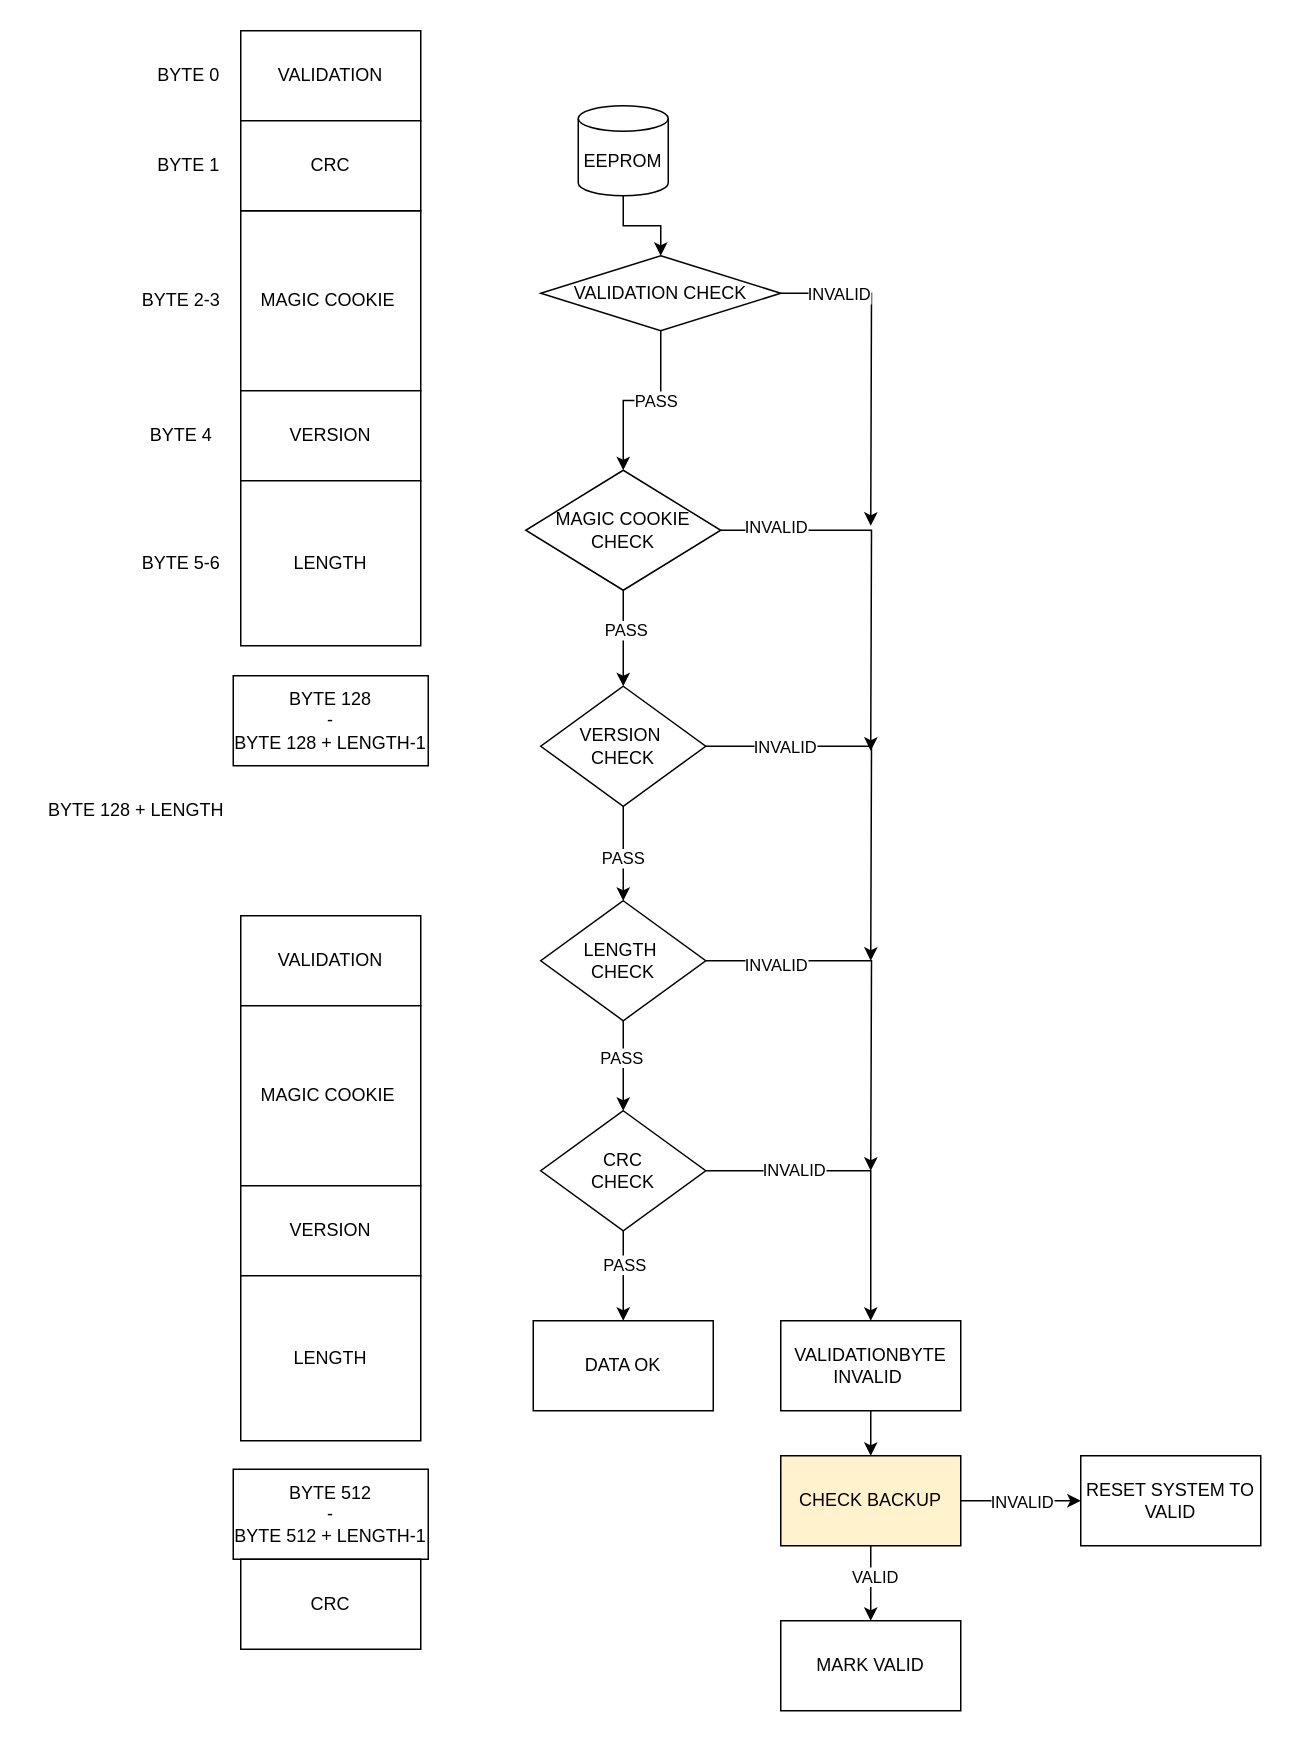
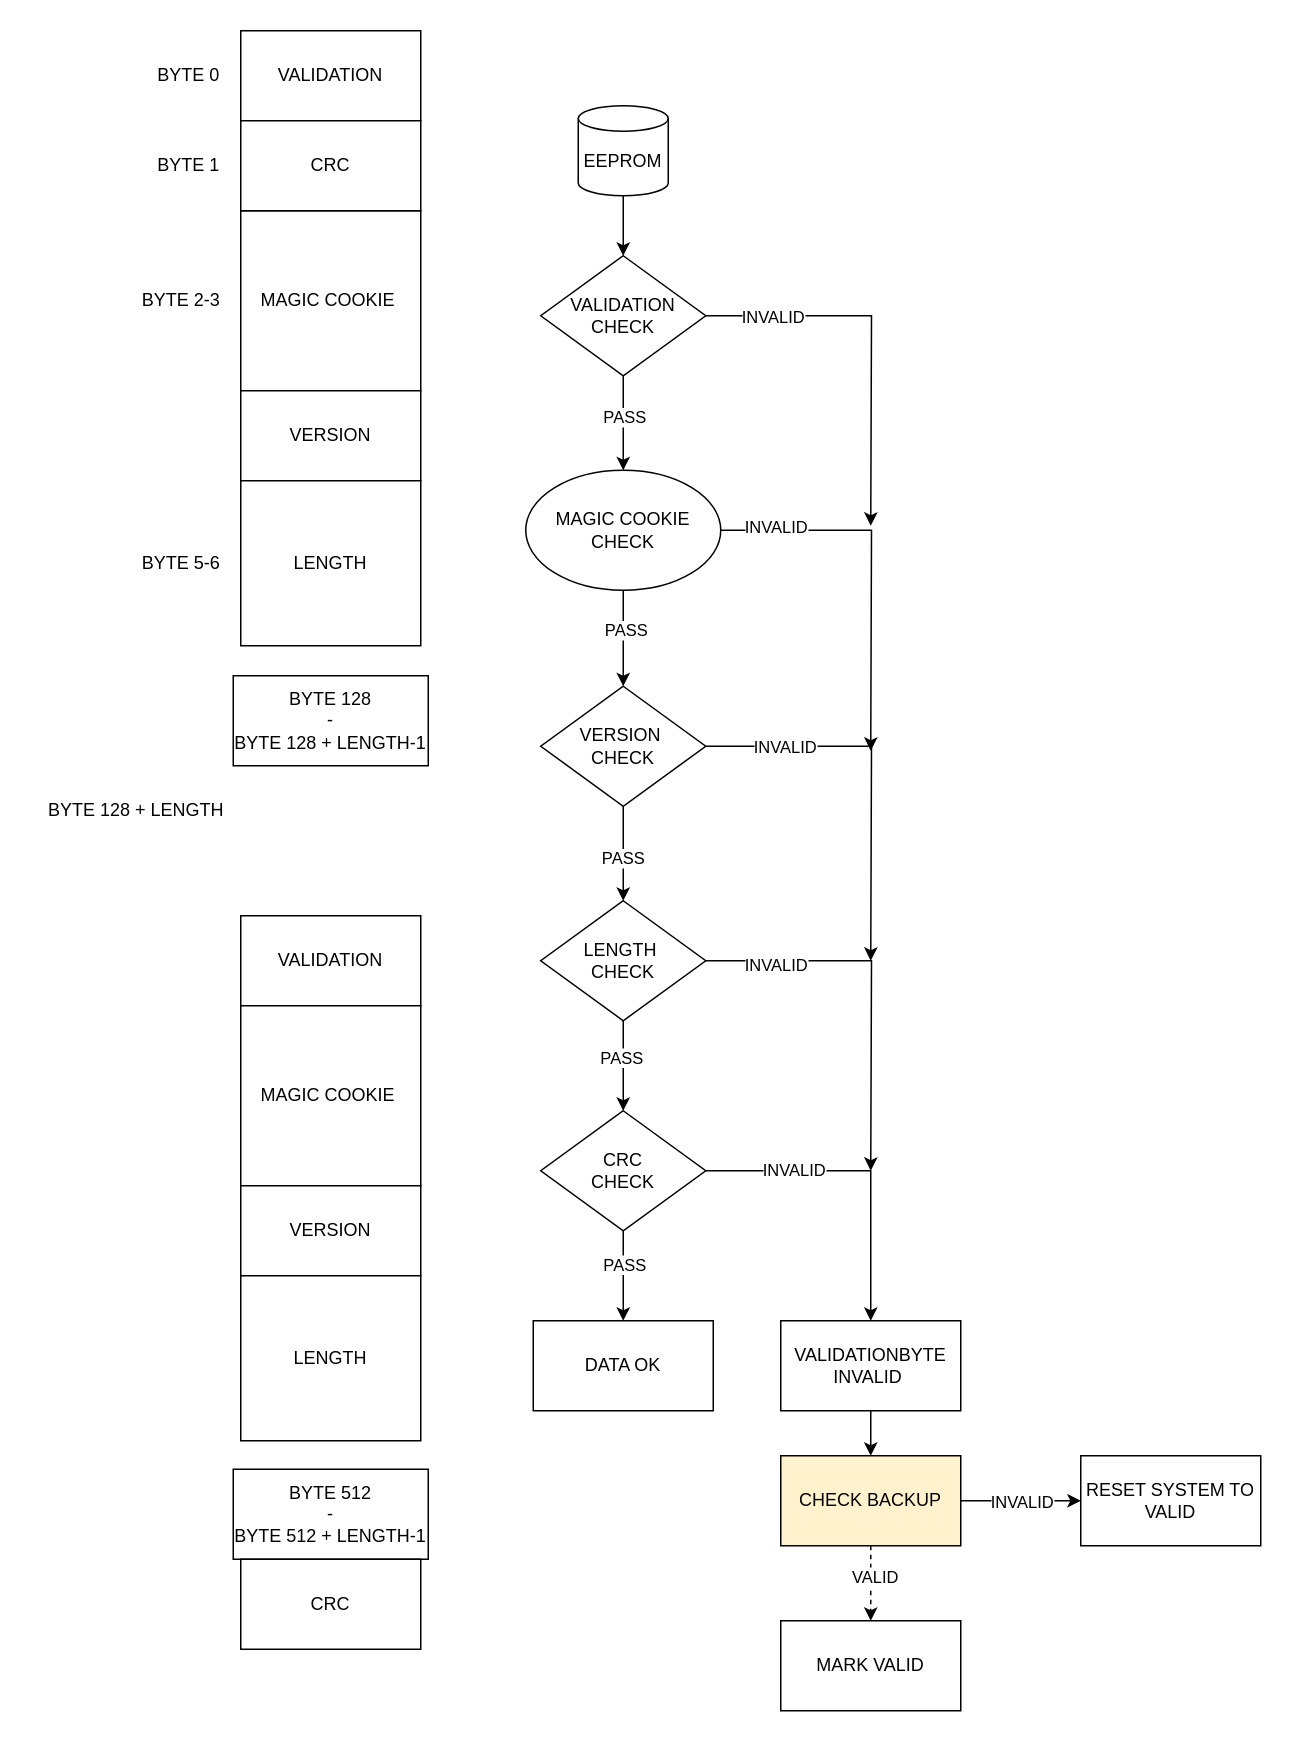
(661, 293) -> (623, 316)
(181, 436) -> none
(623, 530) -> (623, 530)
(871, 1597) -> (871, 1597)
